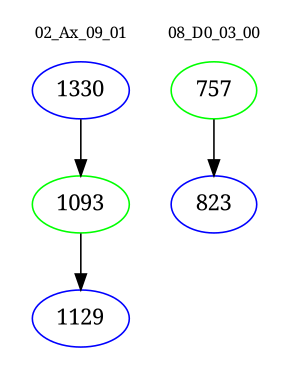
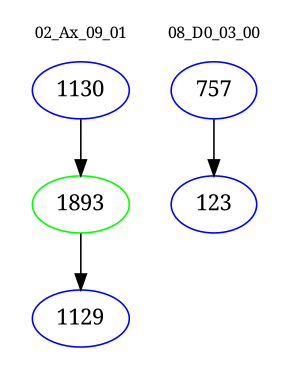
(81, 90) -> (81, 90)
(214, 90) -> (214, 90)
(81, 204) -> (81, 204)
(214, 204) -> (214, 204)
